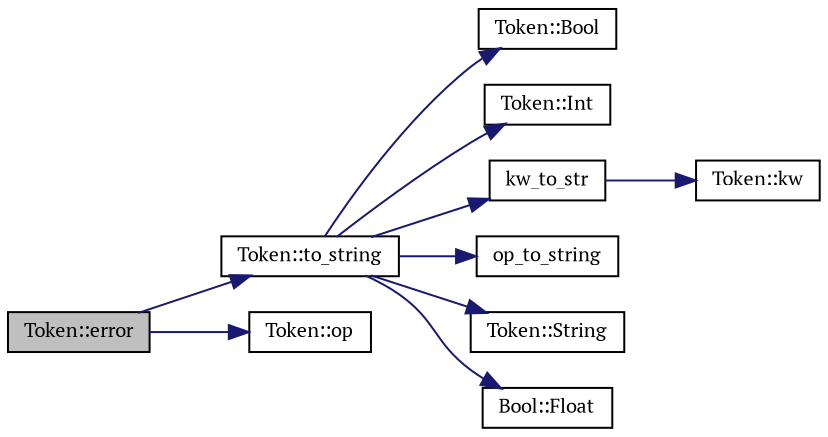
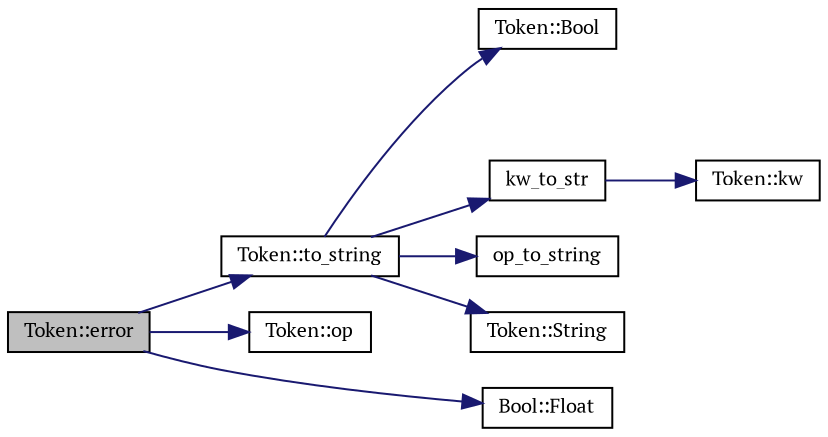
(547, 105) -> none
(428, 322) -> (302, 383)
